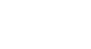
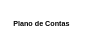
none -> (45, 24)
